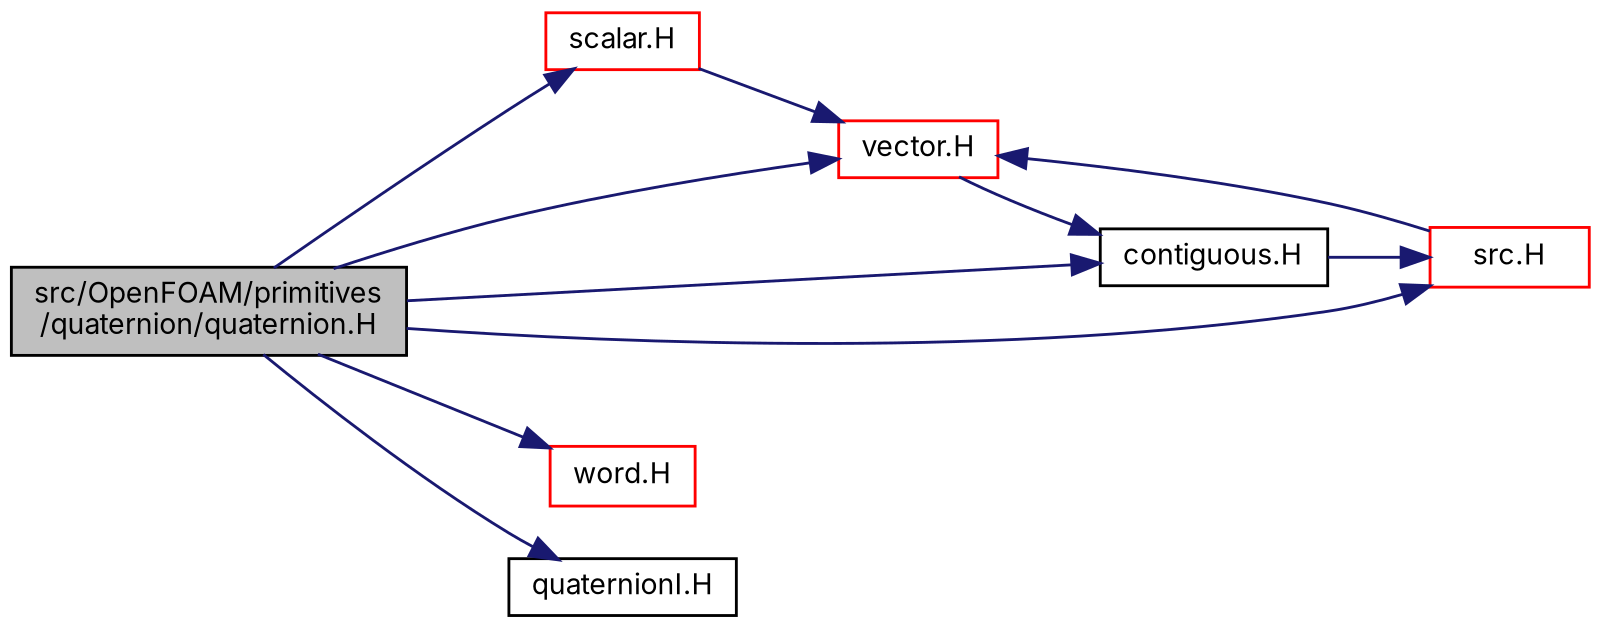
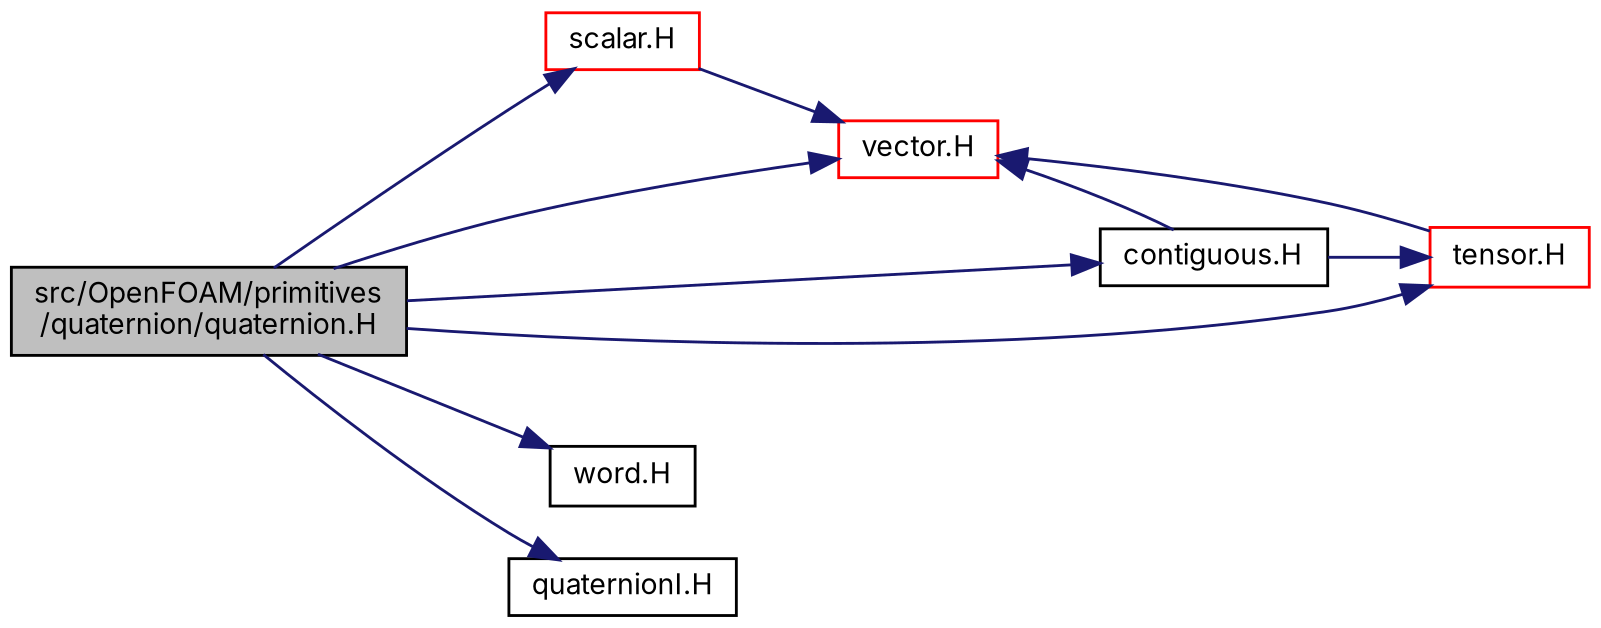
(1015, 202) -> (1101, 197)
(1510, 257) -> (1510, 257)
(623, 476) -> (623, 476)
